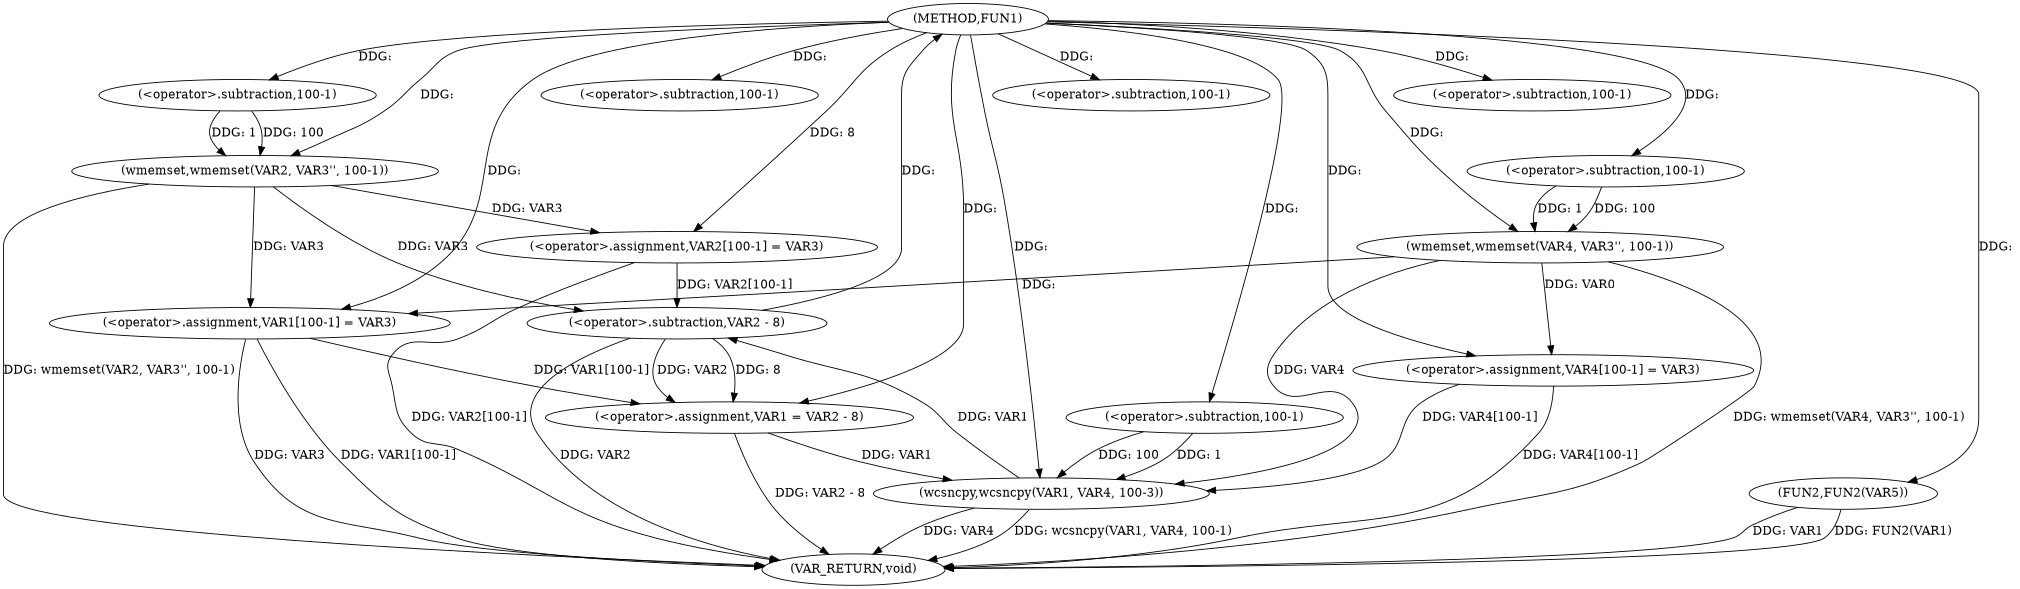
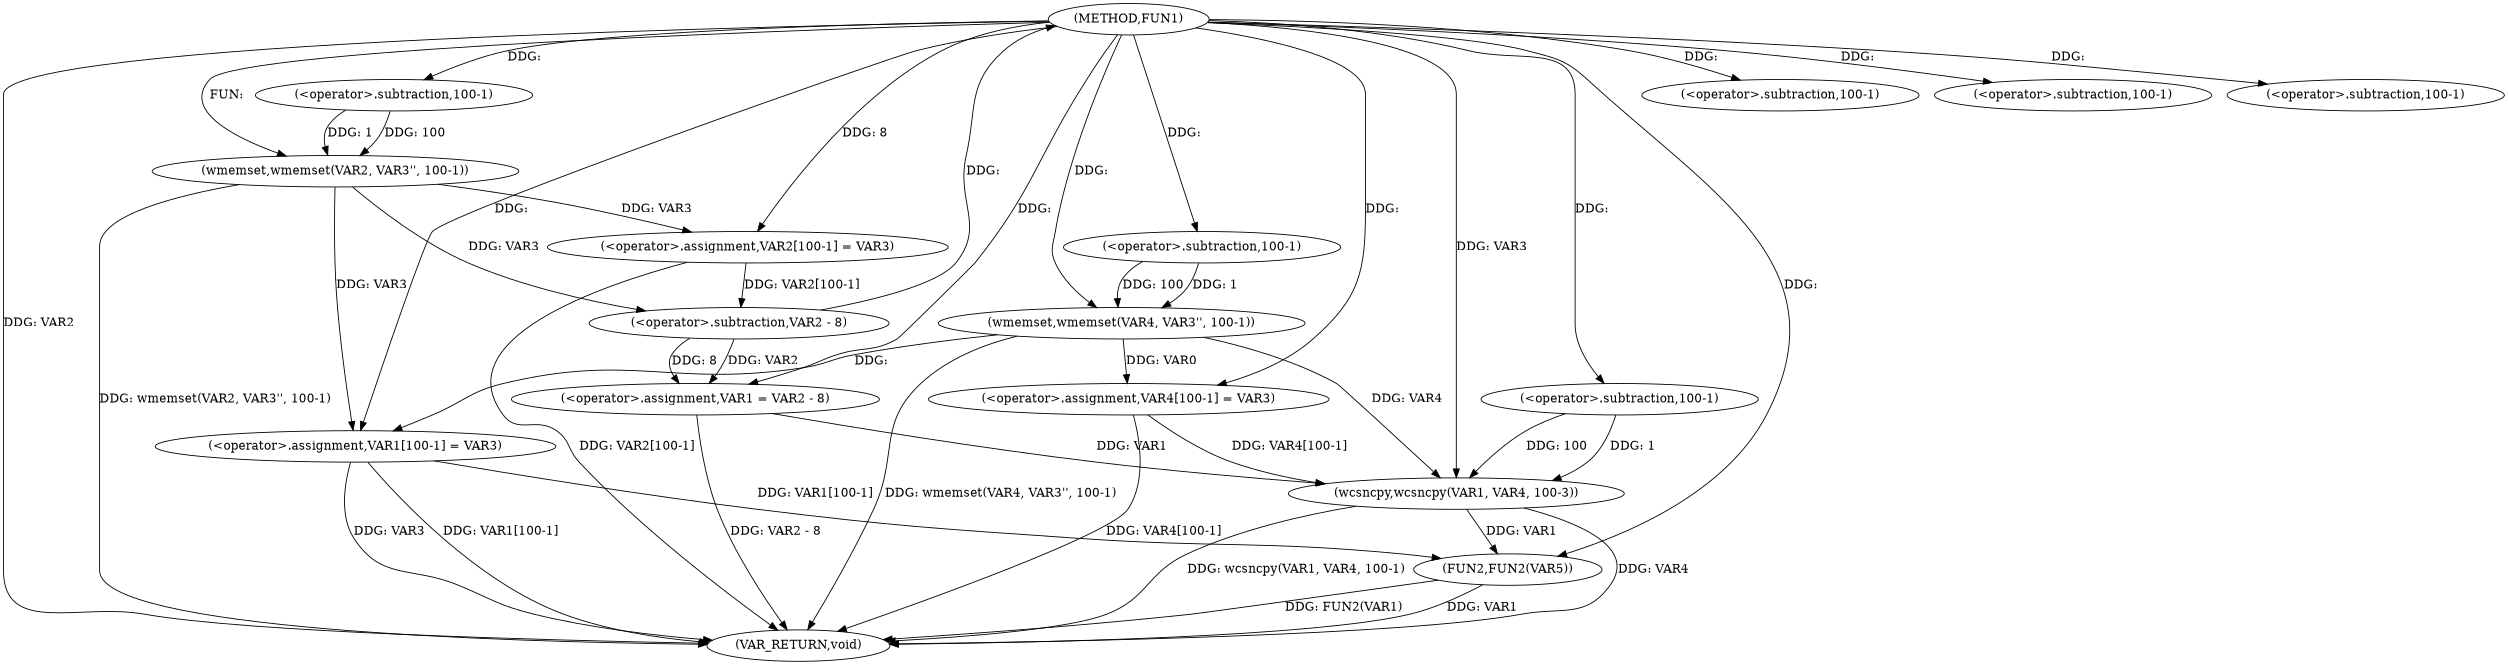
(439, 95) -> (228, 95)
(1033, 247) -> (1492, 247)
(470, 373) -> (931, 528)
(890, 386) -> (1479, 528)
(578, 478) -> (3, 167)
